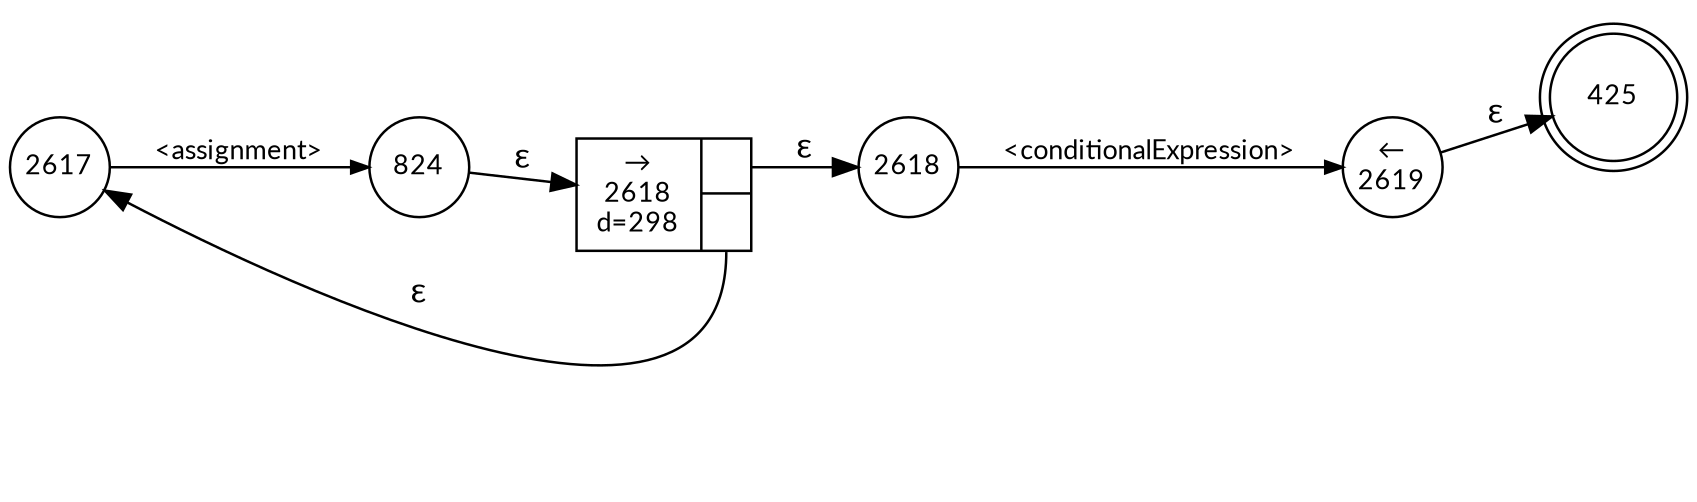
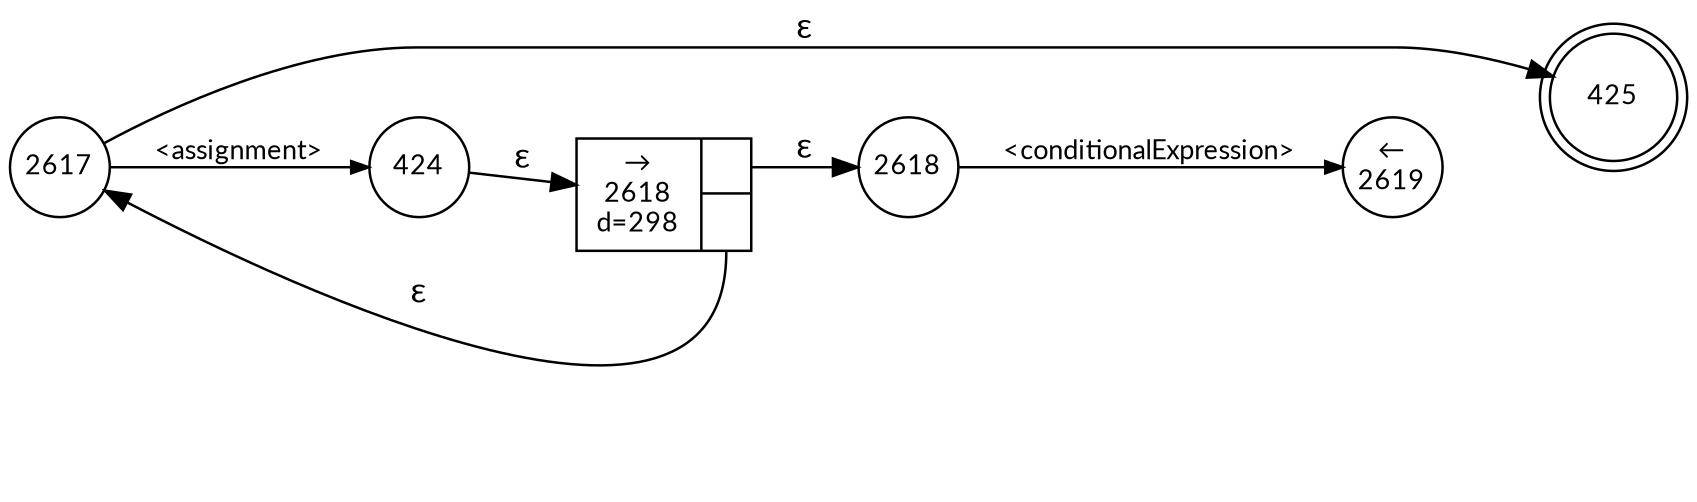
(1485, 138) -> (809, 47)
(419, 167) -> (419, 167)
